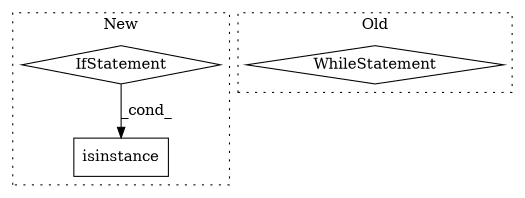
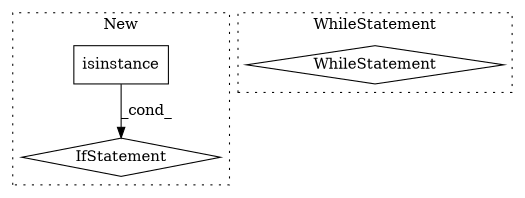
(375, 25) -> (375, 25)
(121, 106) -> (121, 106)
